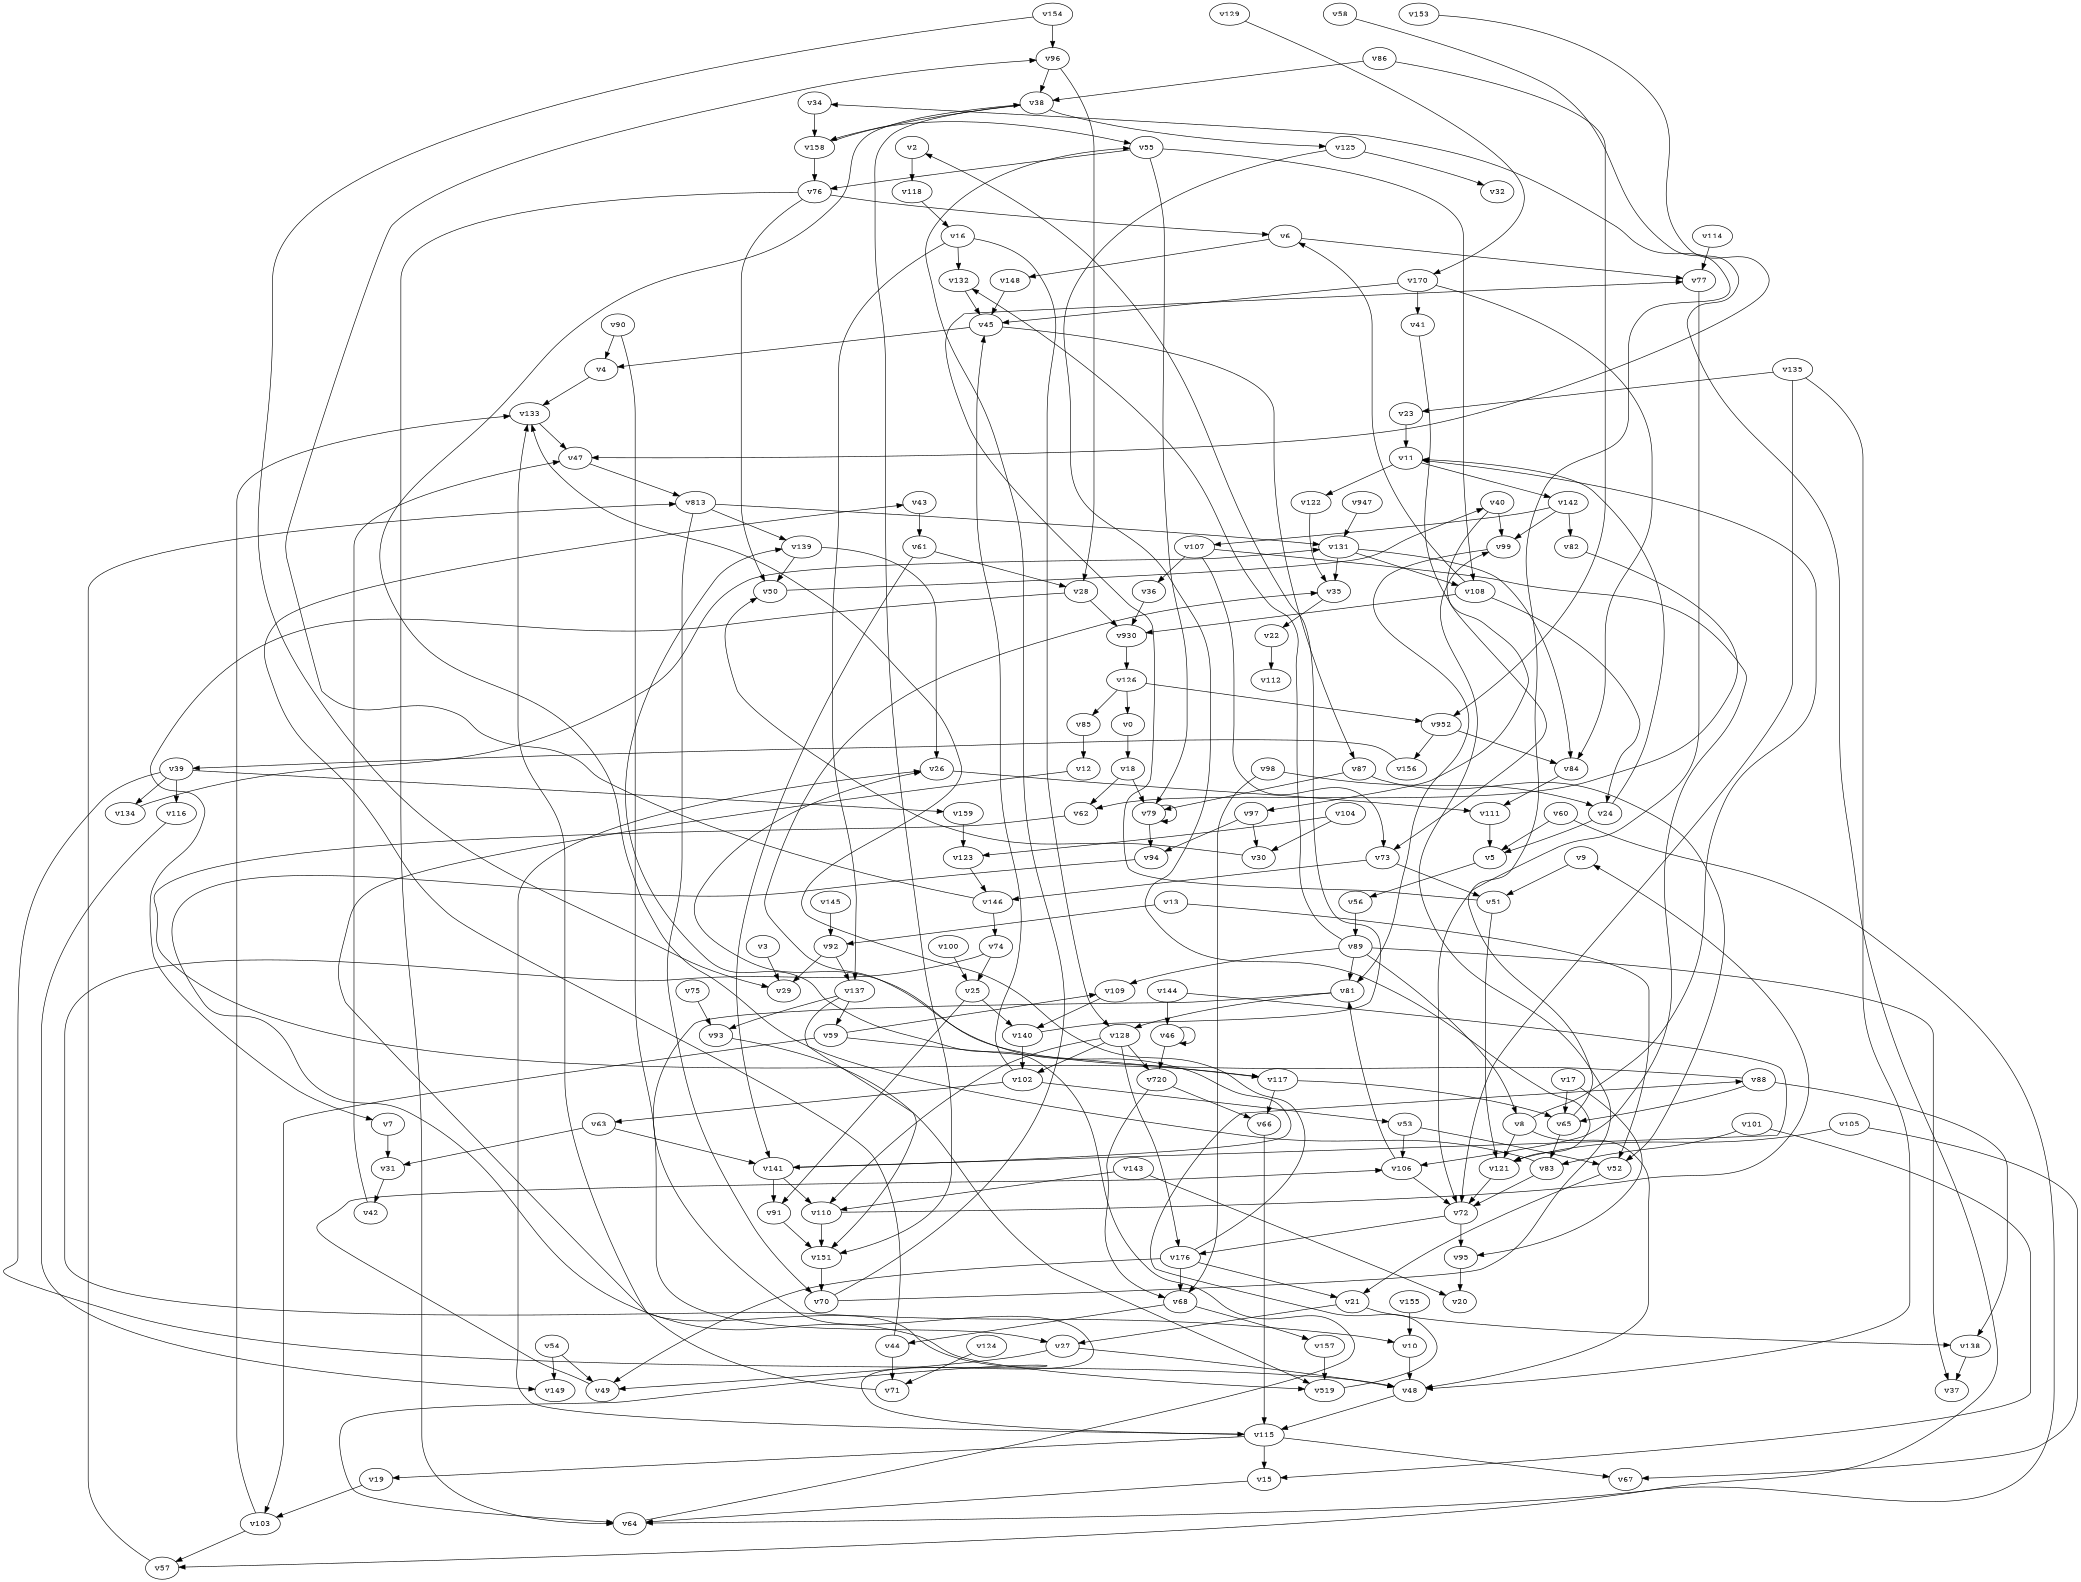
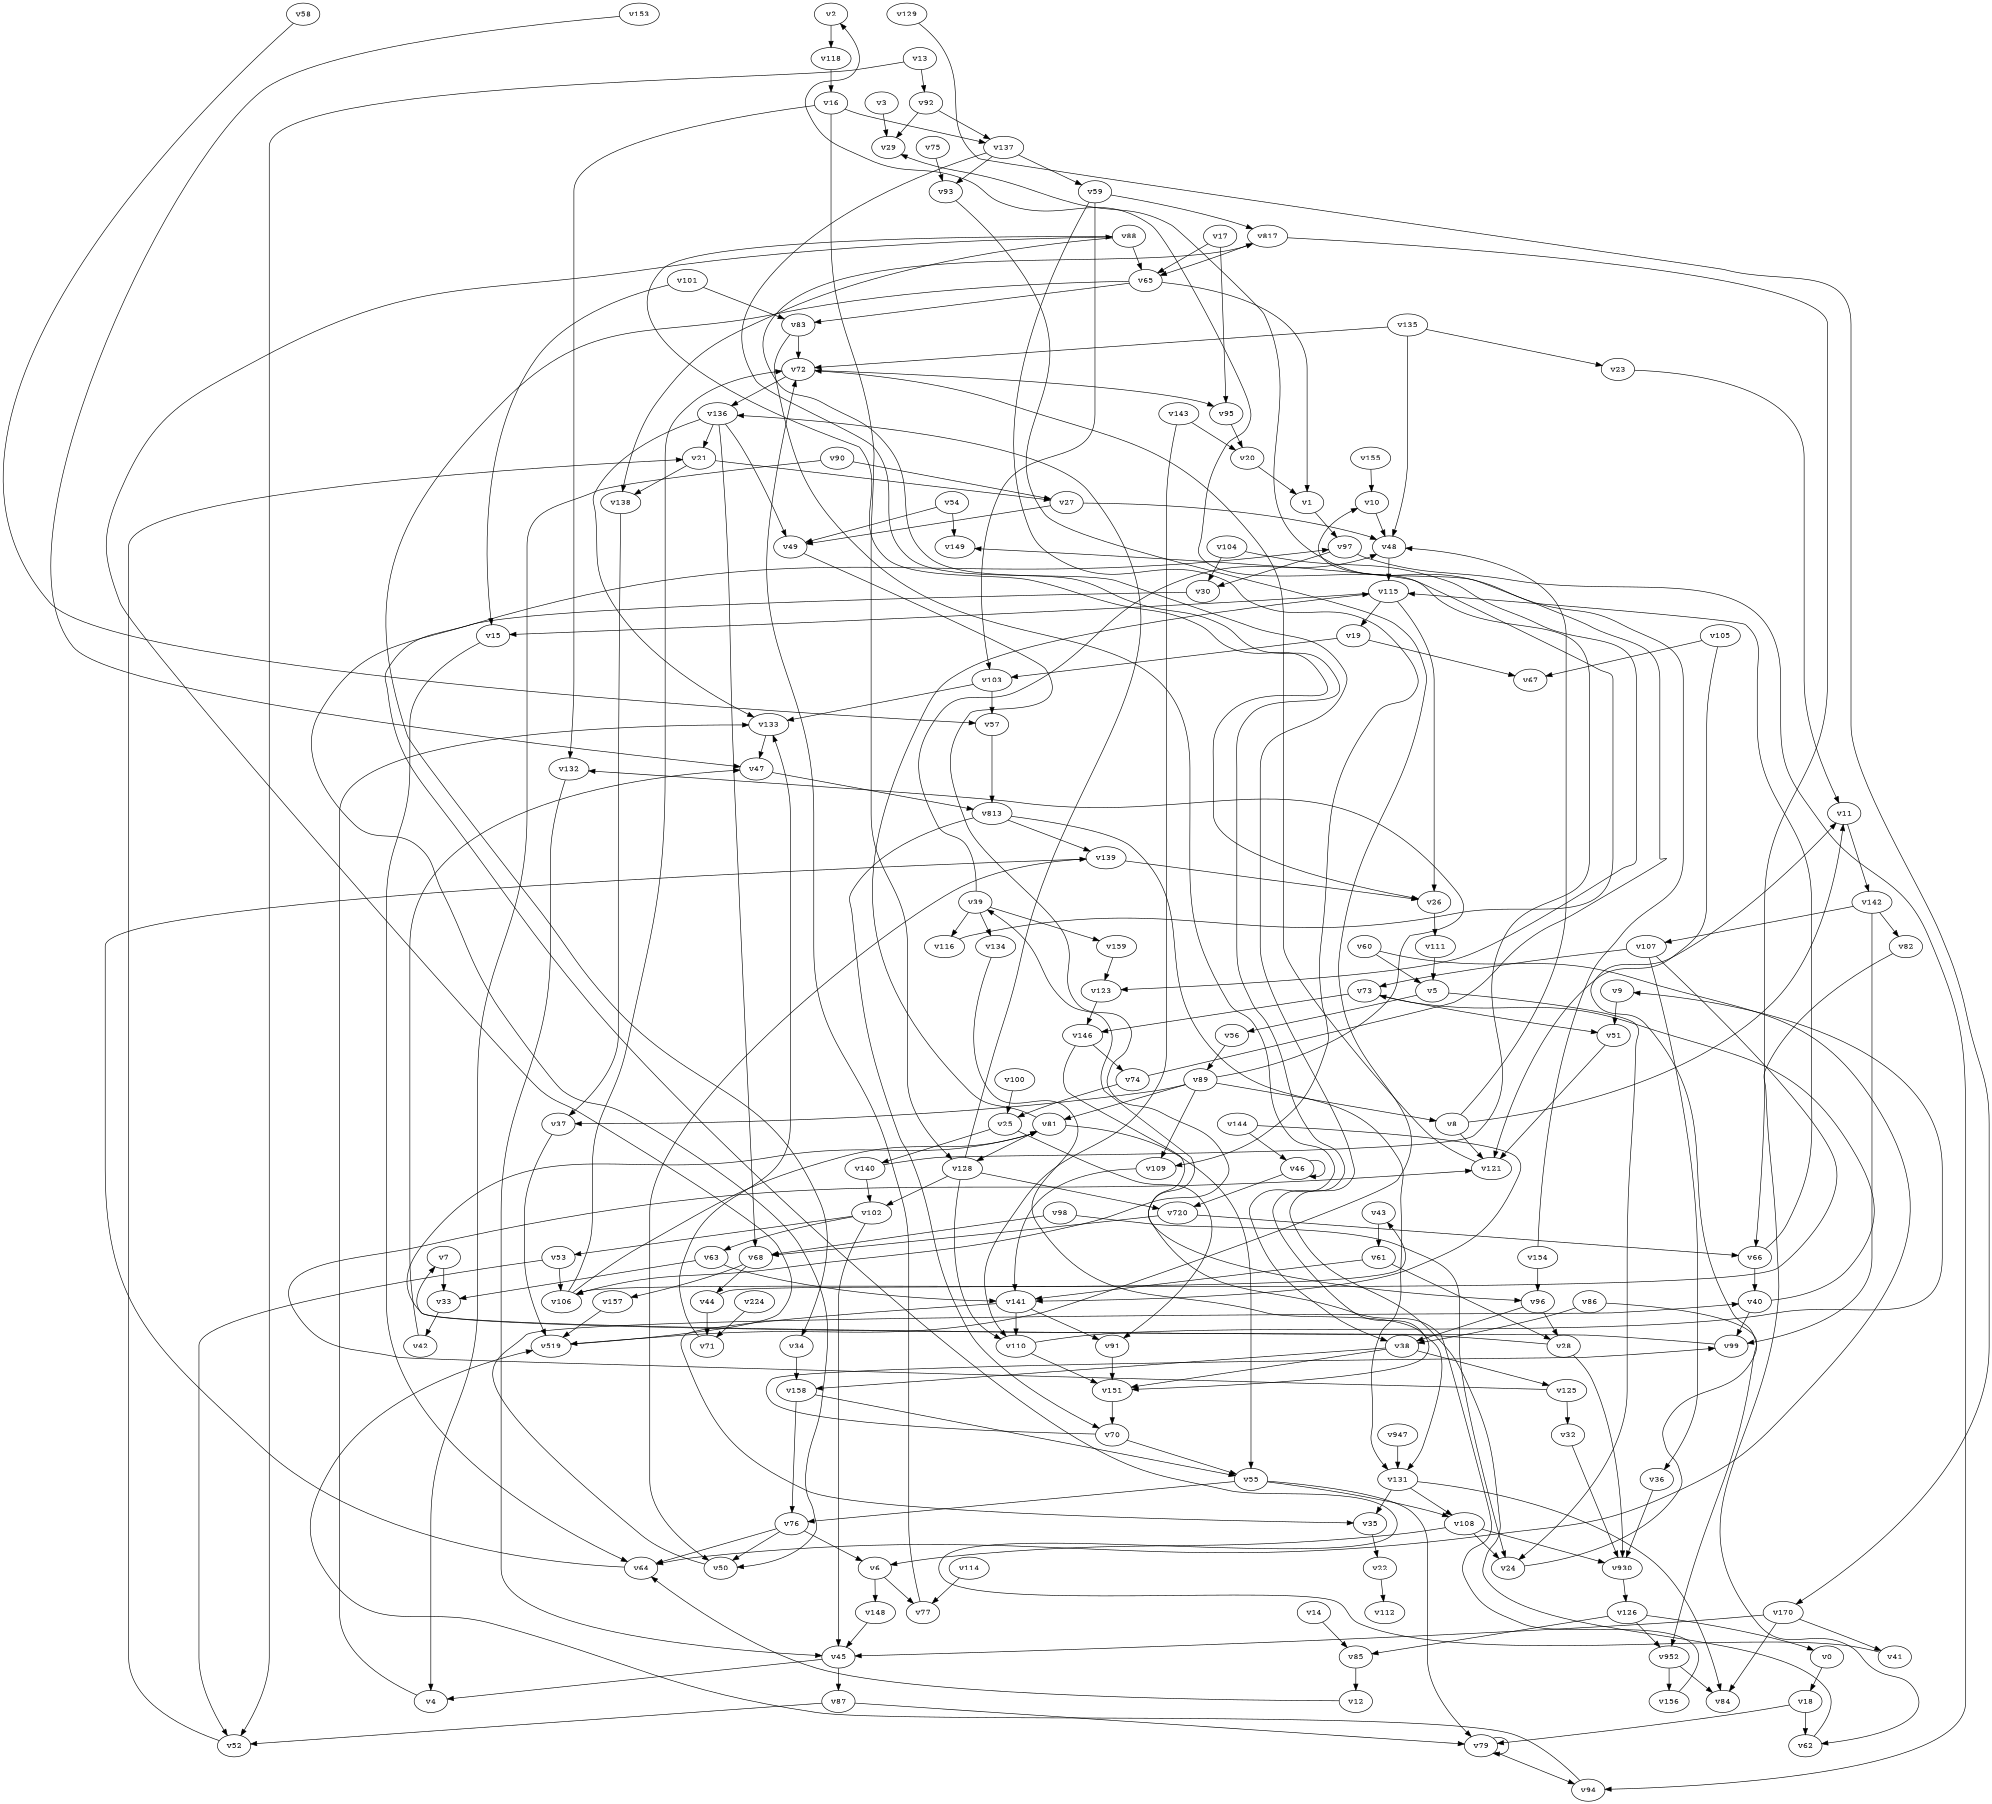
(961, 406) -> none
none -> (1307, 503)
(1311, 503) -> none
(1534, 789) -> none
(1552, 836) -> (1628, 1212)
(831, 902) -> none
(1072, 1012) -> (1045, 1196)
(1278, 1080) -> (1268, 236)
(388, 1169) -> (444, 1302)
none -> (525, 1231)
none -> (1245, 1237)
(1180, 1257) -> (718, 414)
none -> (1755, 1277)
(987, 1346) -> (755, 1302)
(1443, 1457) -> (1439, 657)
none -> (1594, 1499)
none -> (1314, 1613)
